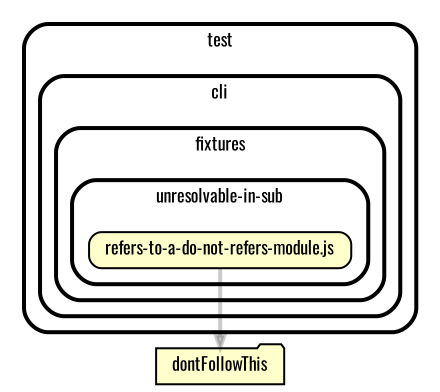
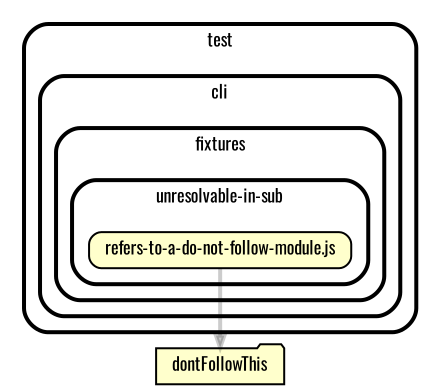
(220, 250) -> (220, 250)
